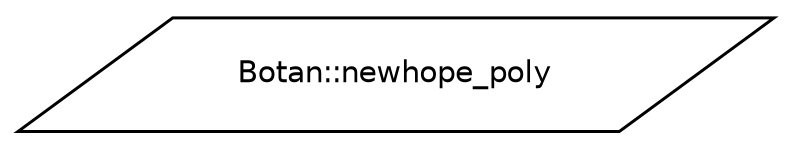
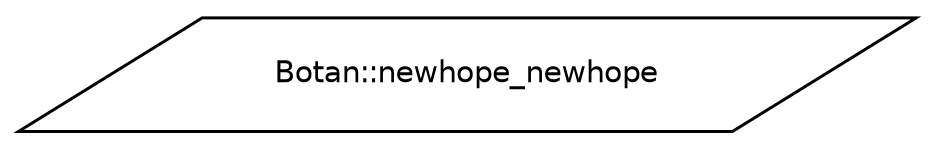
(396, 75) -> (467, 75)
